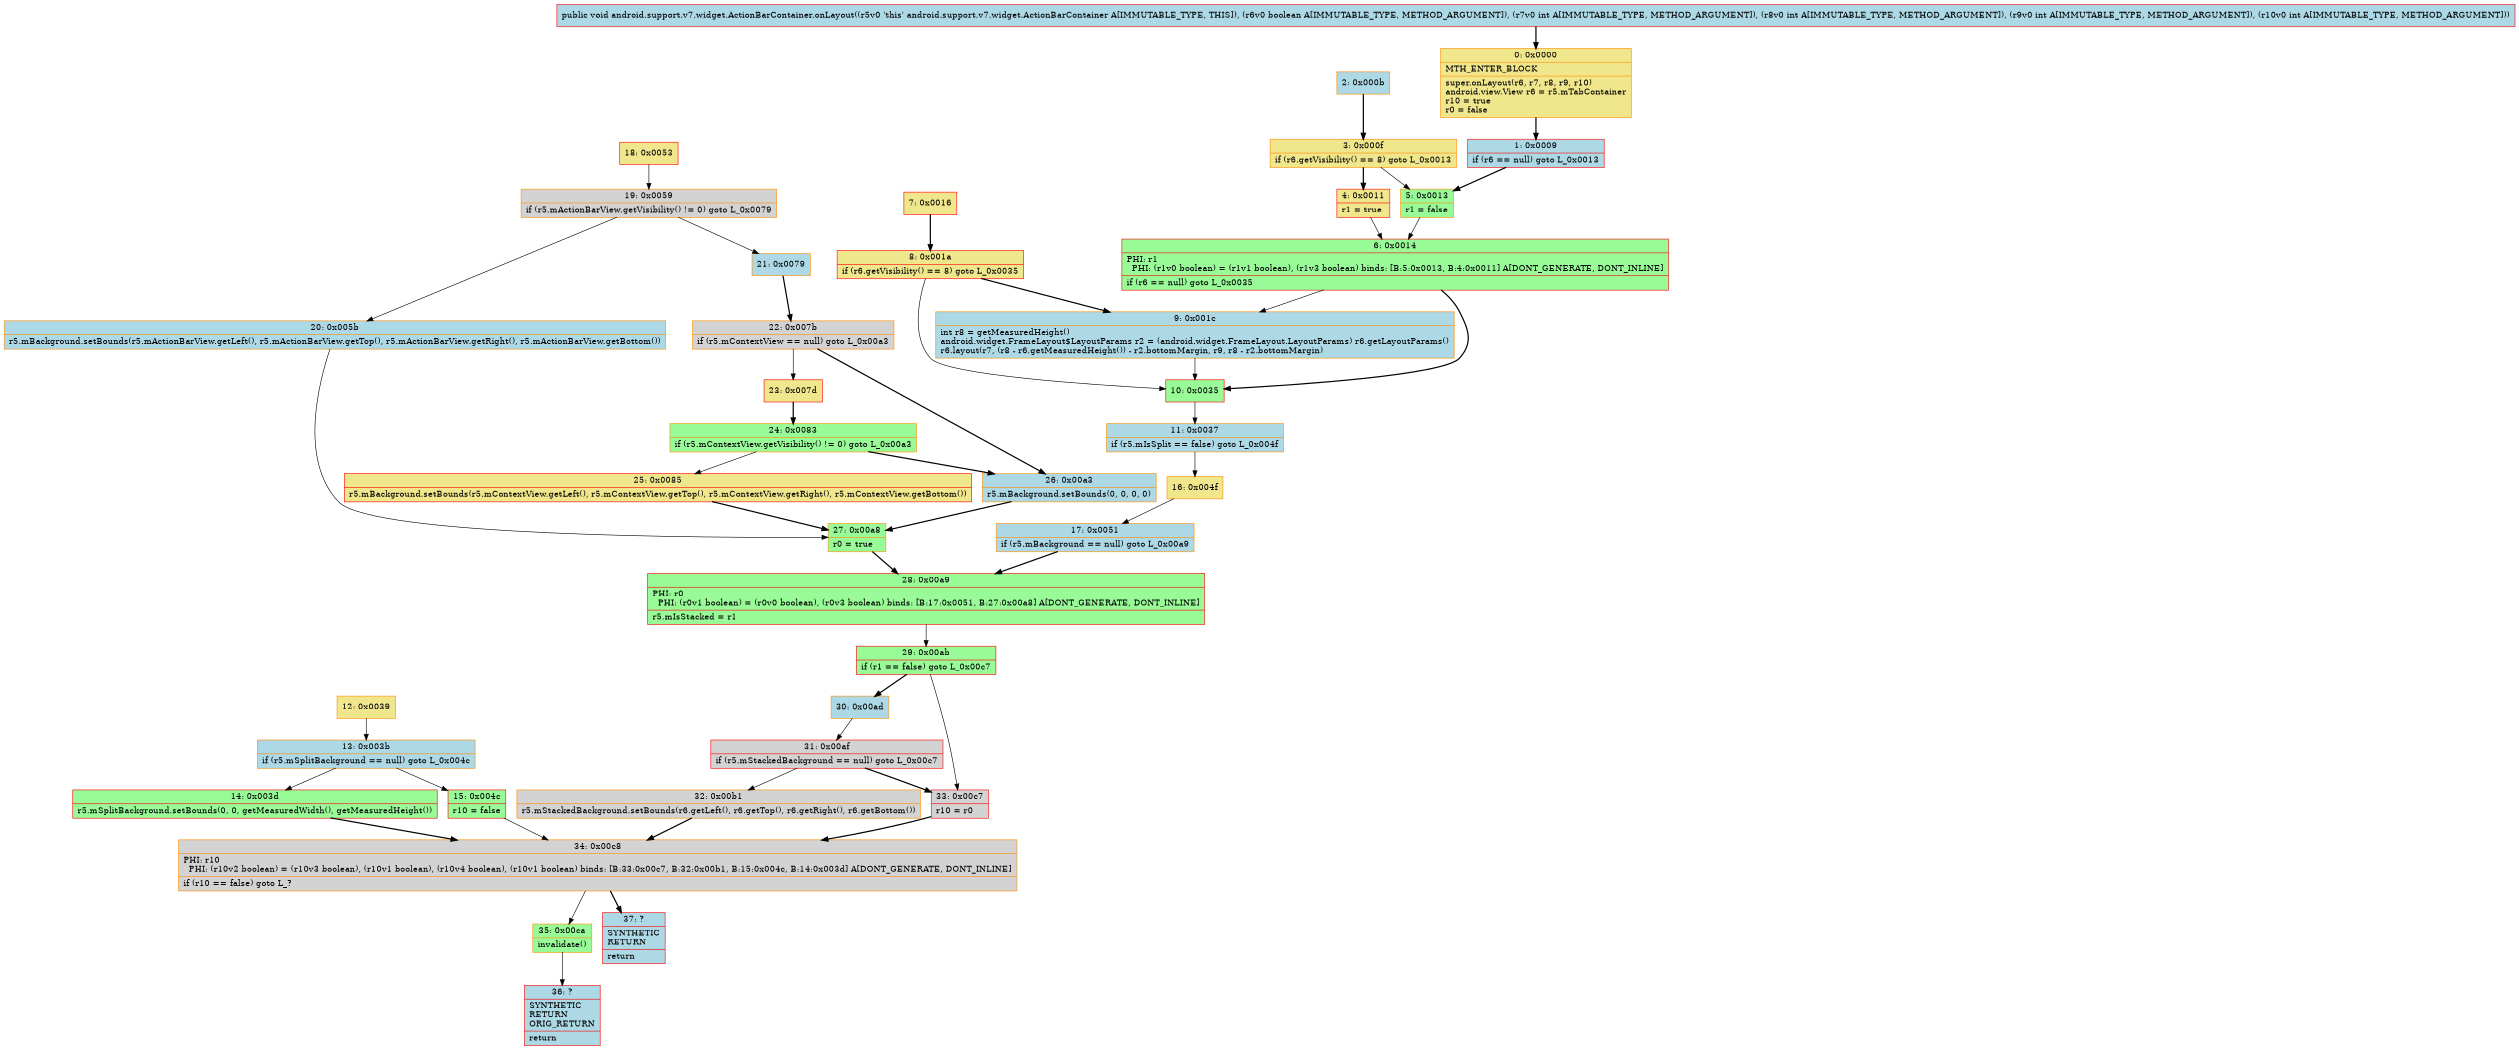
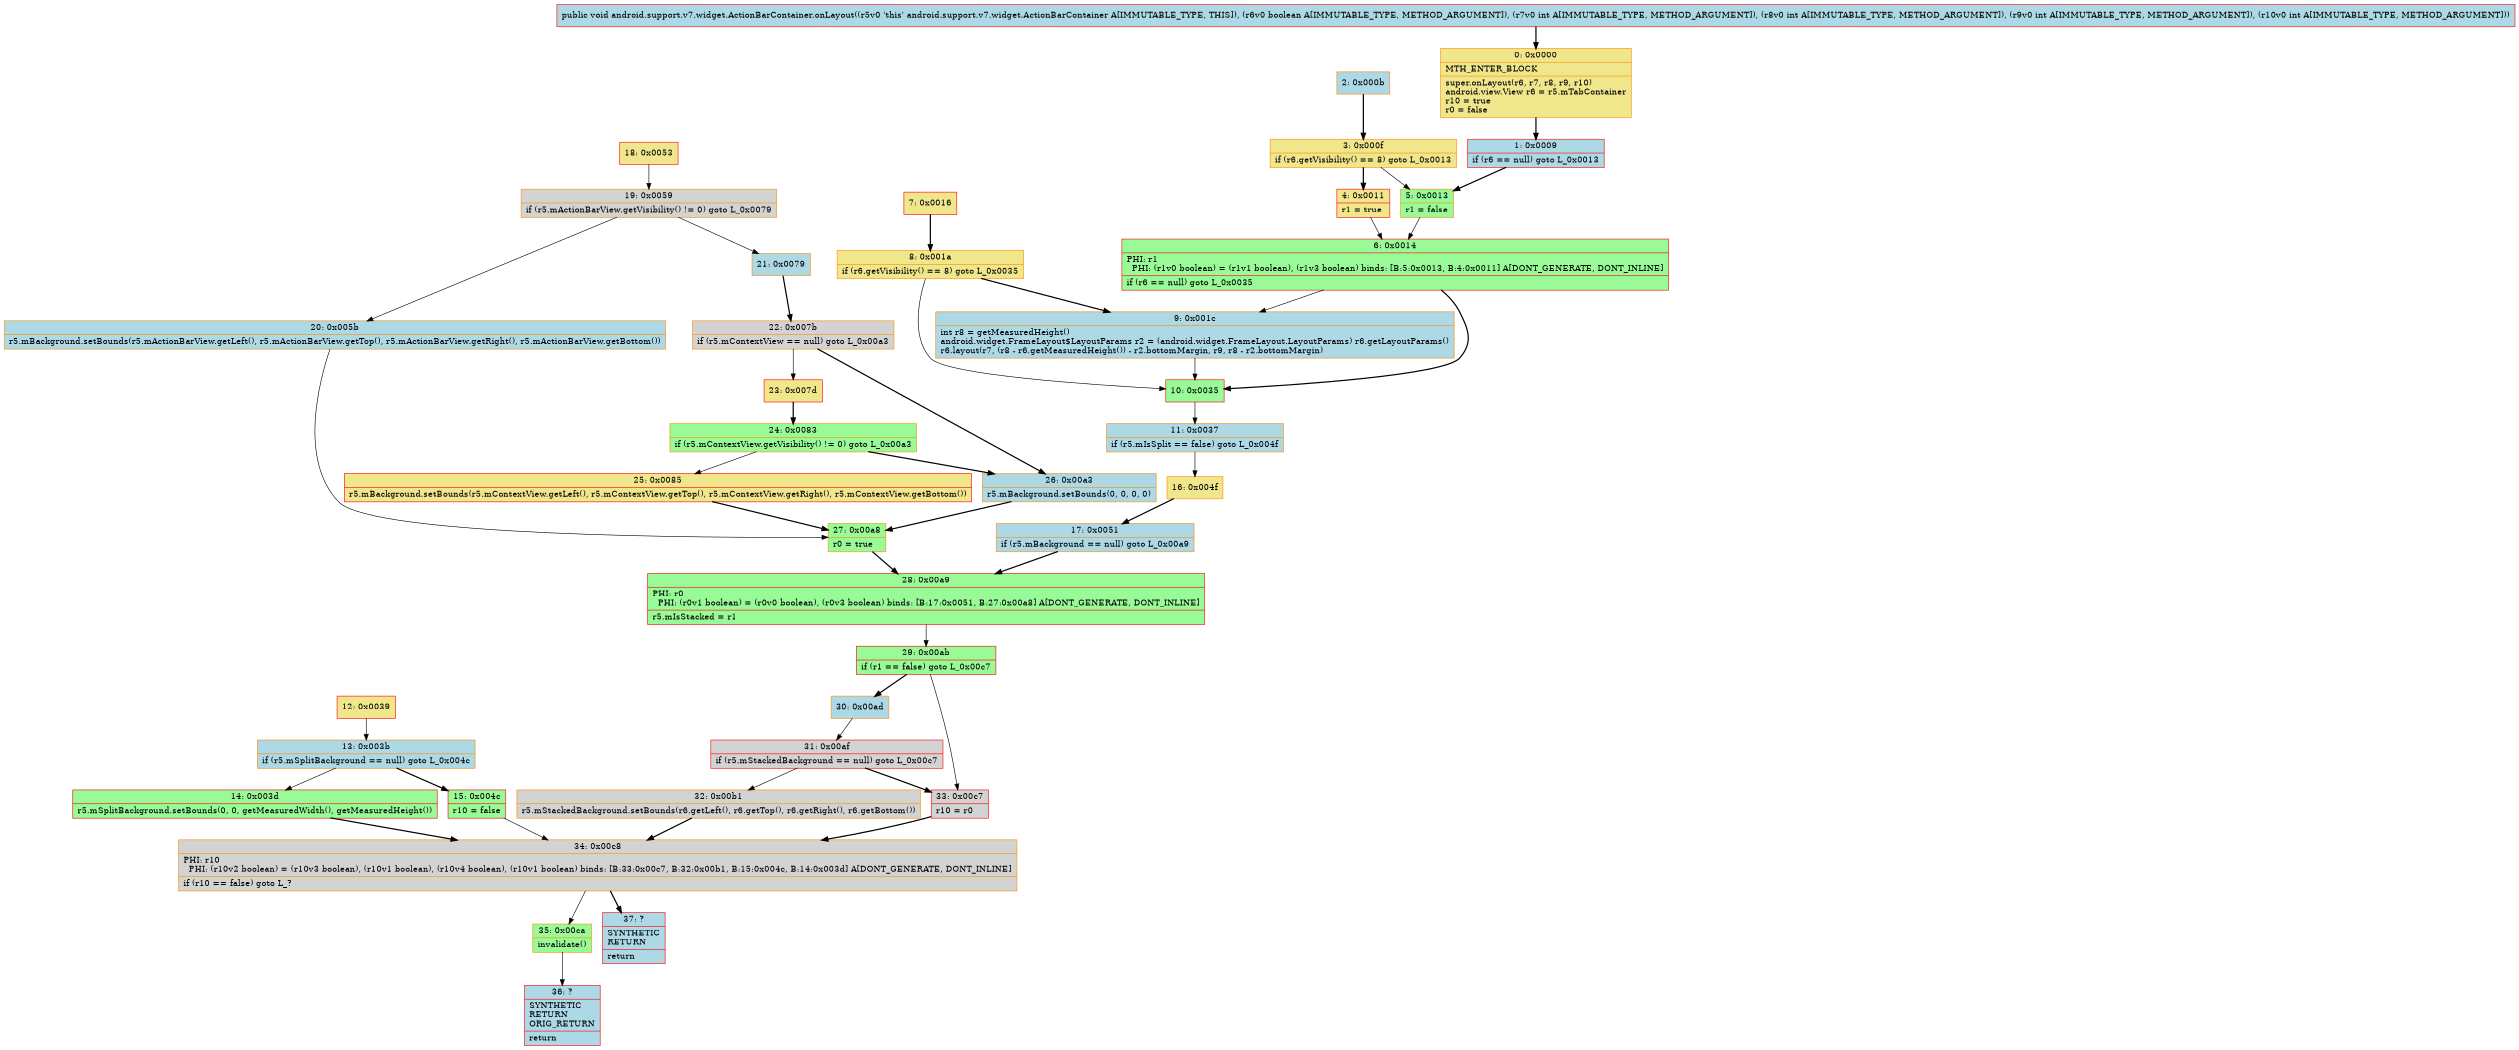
(930, 265) -> (930, 265)
(1151, 510) -> (1151, 510)
(366, 707) -> (366, 707)
(419, 778) -> (419, 778)
